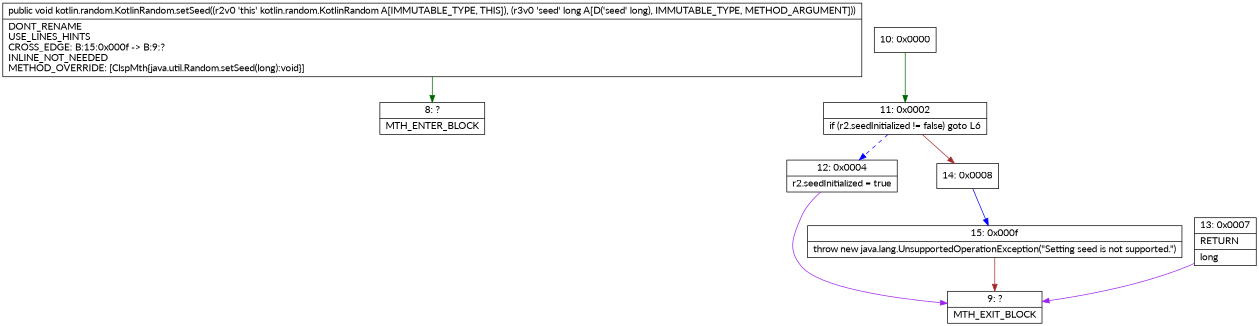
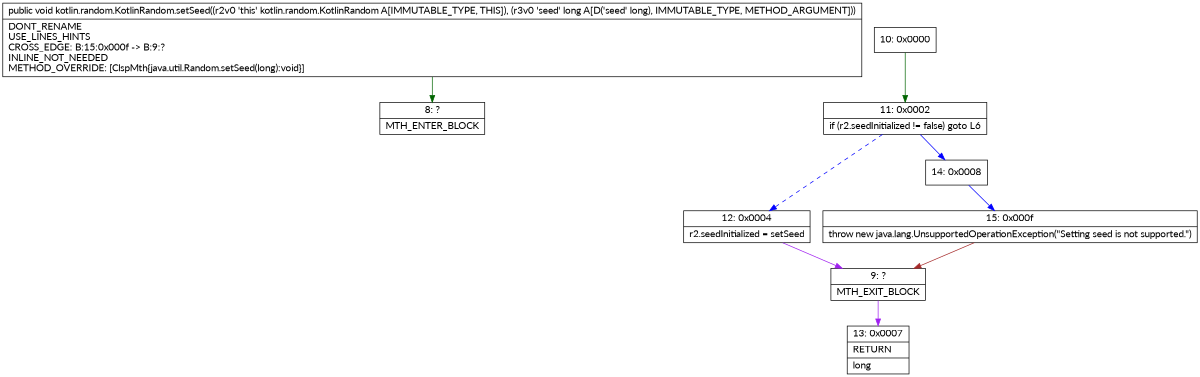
(936, 147) -> (930, 145)
(842, 184) -> (747, 234)
(1123, 287) -> (878, 310)
